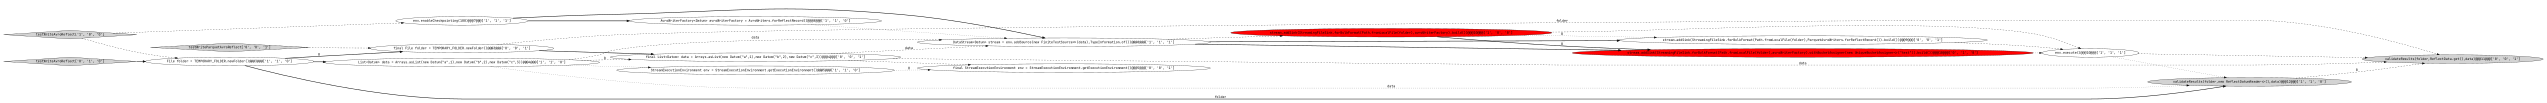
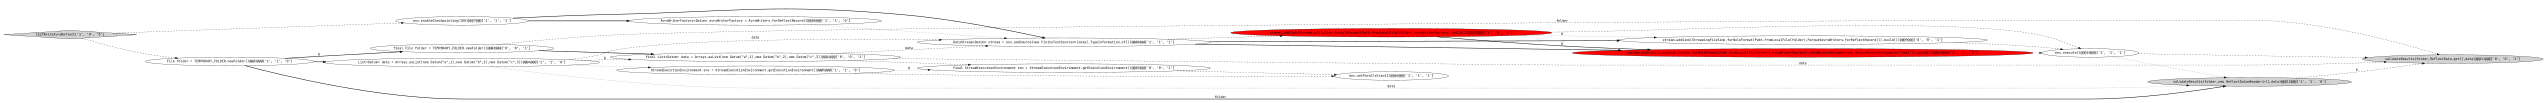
(230, 47) -> none
(70, 61) -> none
none -> (1391, 76)
